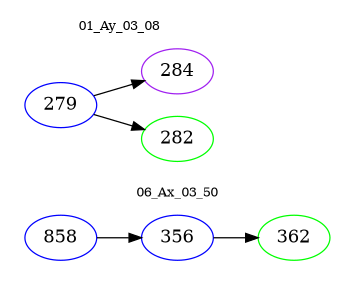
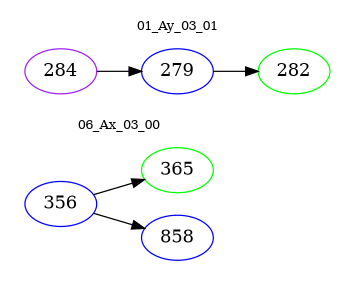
(119, 27) -> (177, 27)
(113, 90) -> (113, 71)
(177, 193) -> (119, 126)
(113, 238) -> (113, 219)
(294, 238) -> (177, 170)
